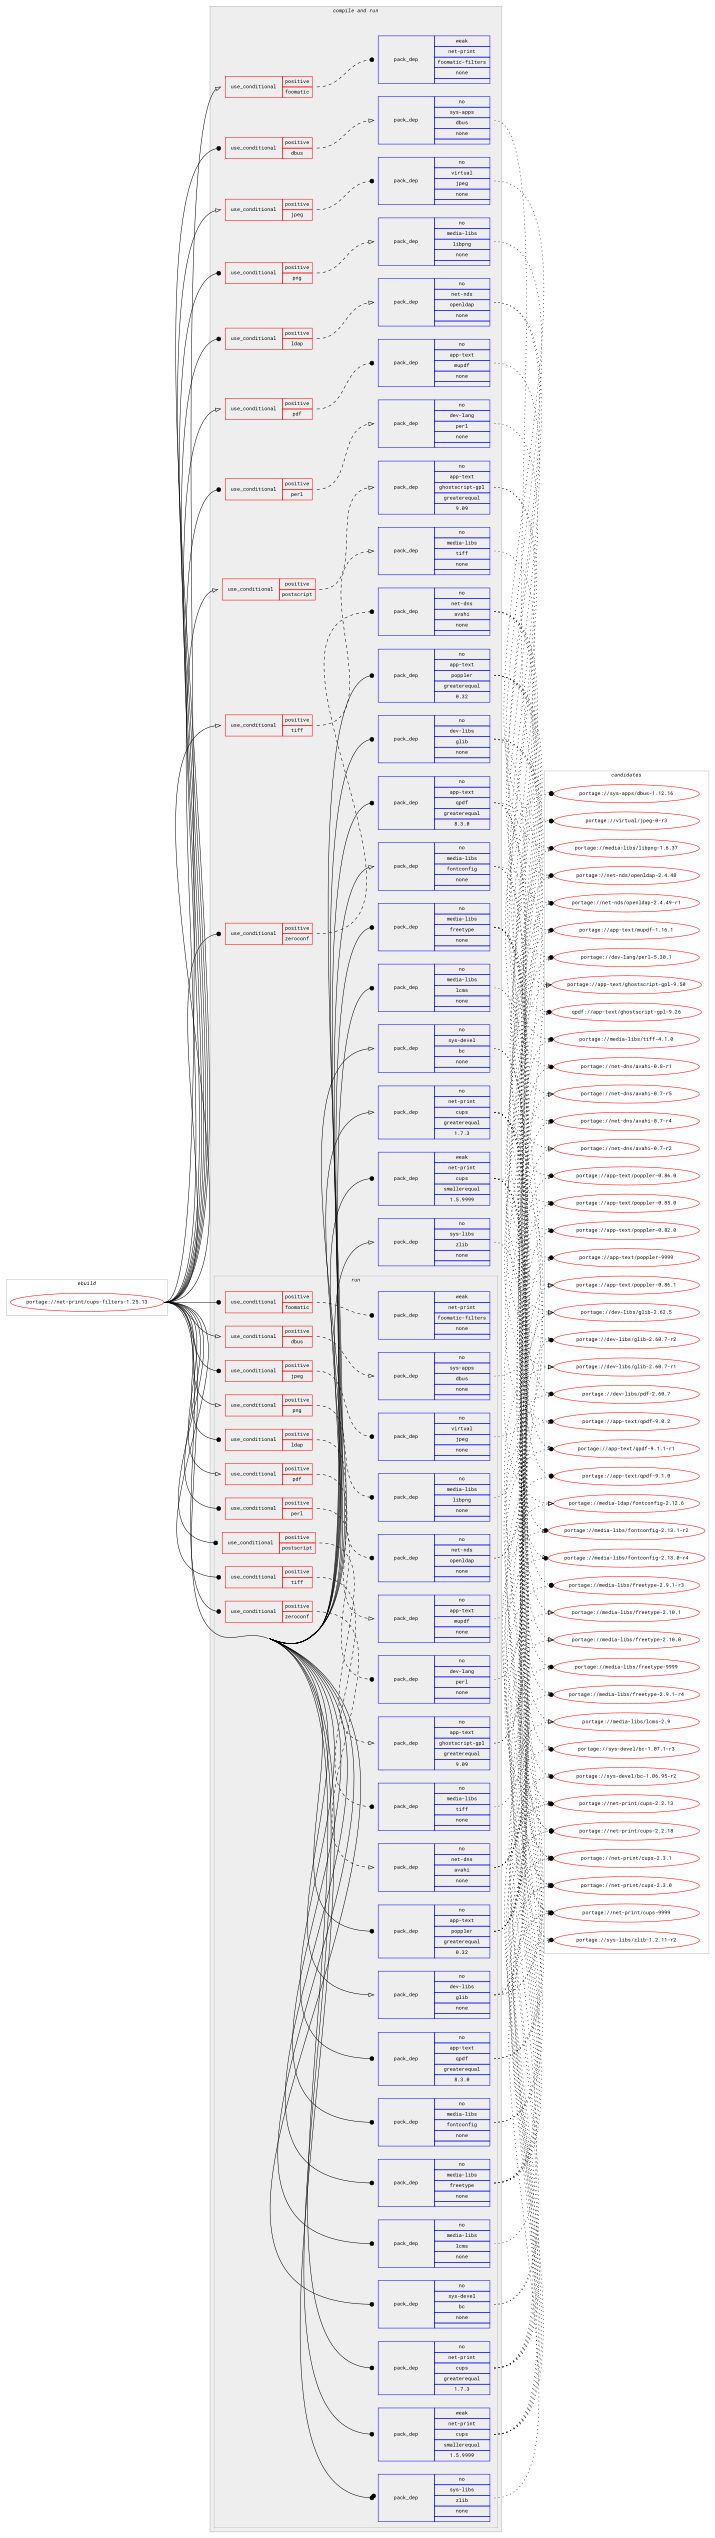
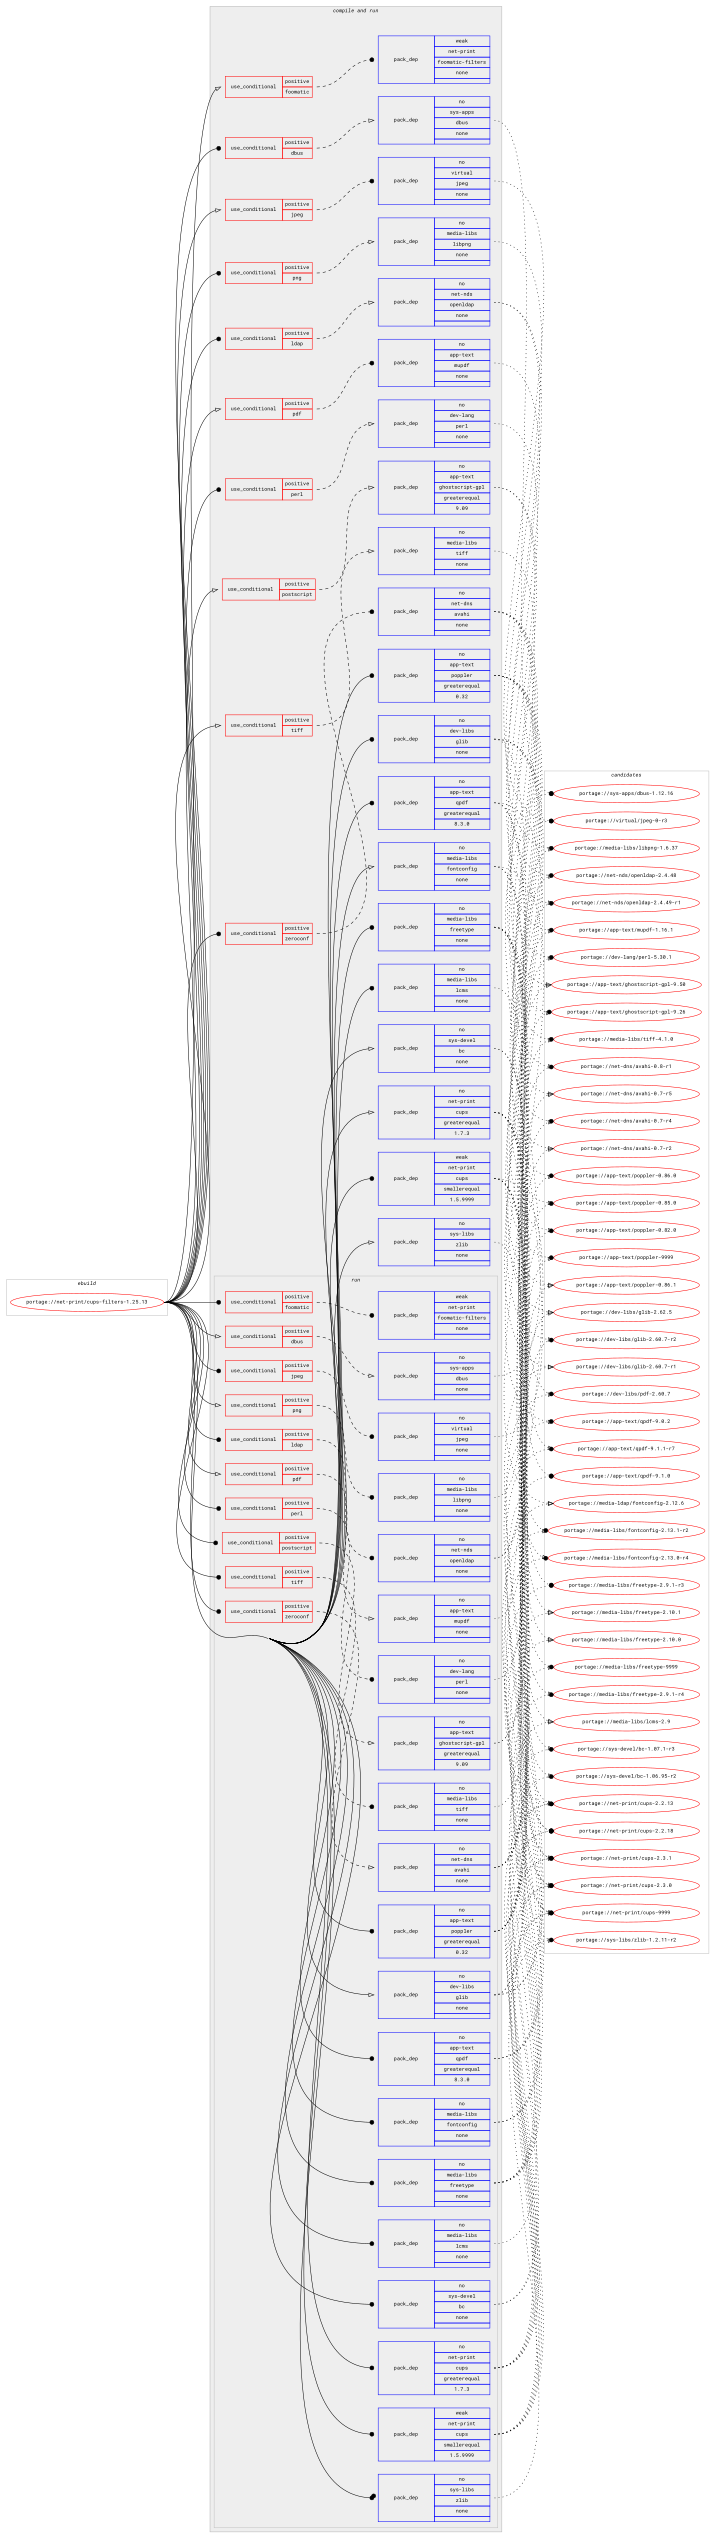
(627, 1012) -> (627, 1012)
(627, 1449) -> (627, 1449)
